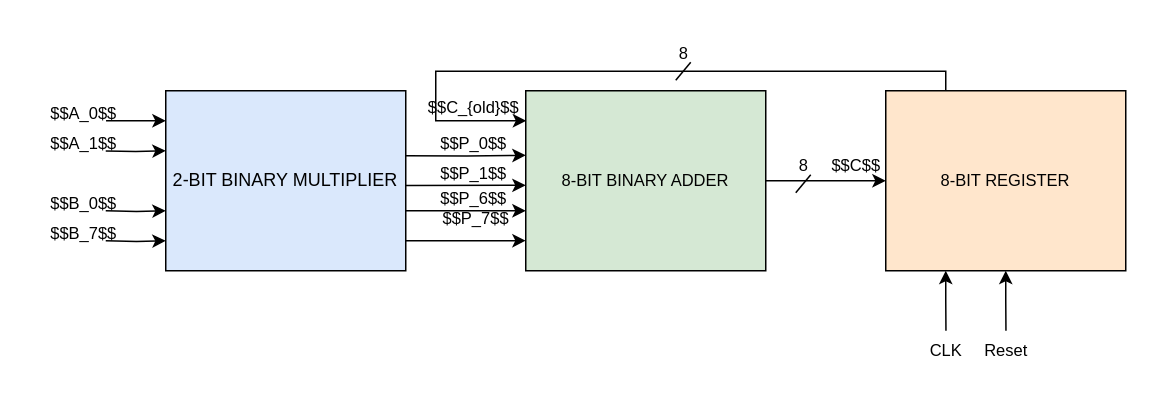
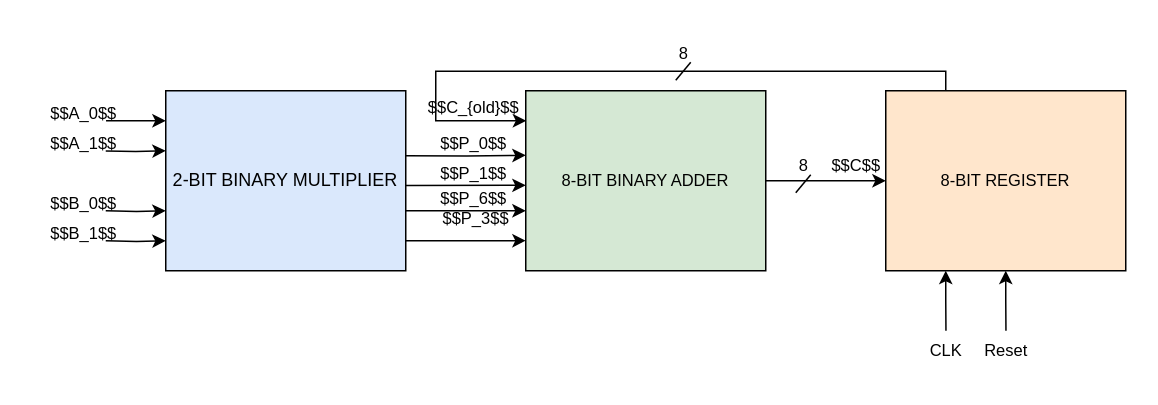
(474, 218) -> (474, 218)
(84, 233) -> (84, 233)
